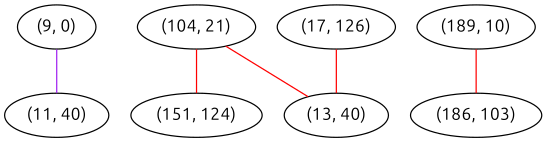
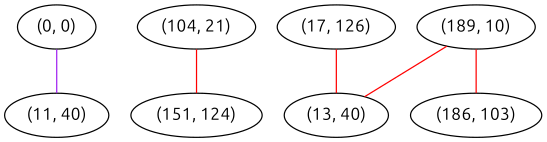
(57, 27) -> (57, 27)
(267, 71) -> (406, 71)
